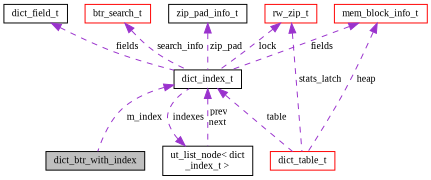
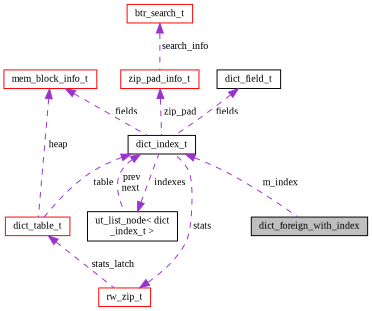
(208, 14) -> (160, 79)
(267, 46) -> (201, 226)
(157, 53) -> (160, 51)
(297, 92) -> (85, 265)
(95, 161) -> (309, 226)
